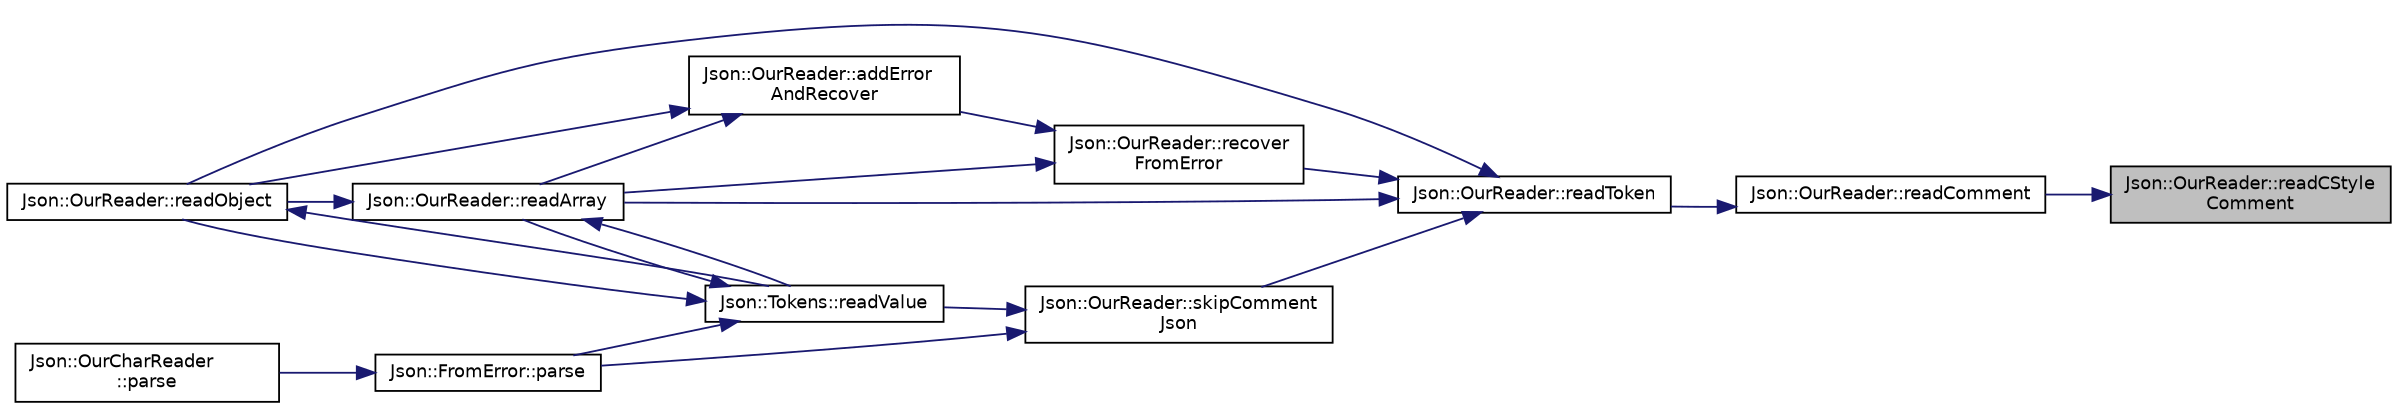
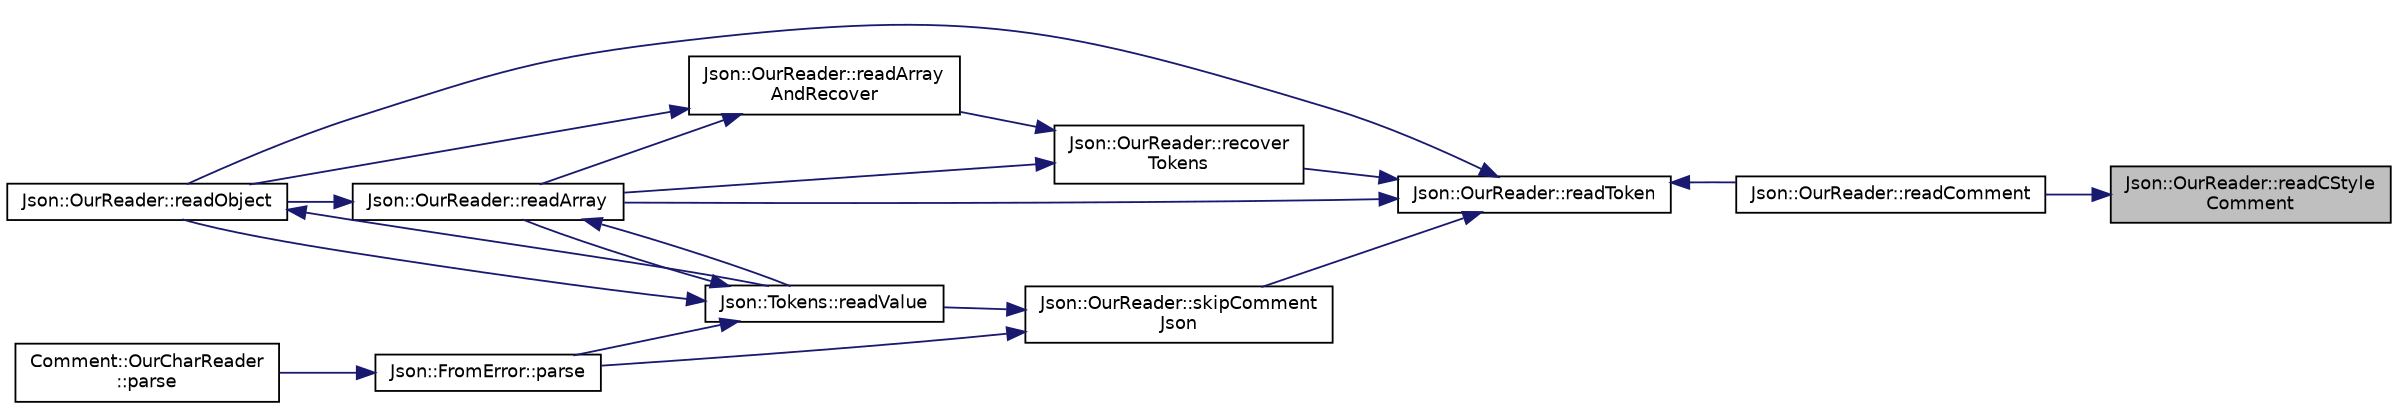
(824, 86) -> (824, 86)
(1179, 155) -> (1179, 155)
(1694, 207) -> (1713, 182)
(147, 373) -> (147, 373)
